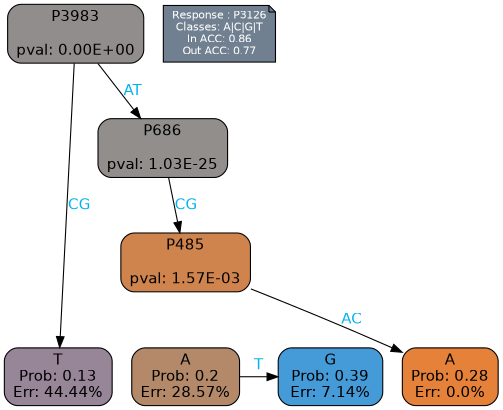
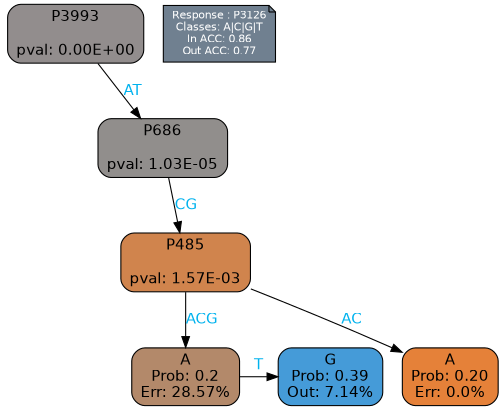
(76, 34) -> (76, 34)
(163, 148) -> (163, 148)
none -> (186, 314)
(58, 377) -> none
(330, 377) -> (330, 377)
(450, 377) -> (450, 377)
